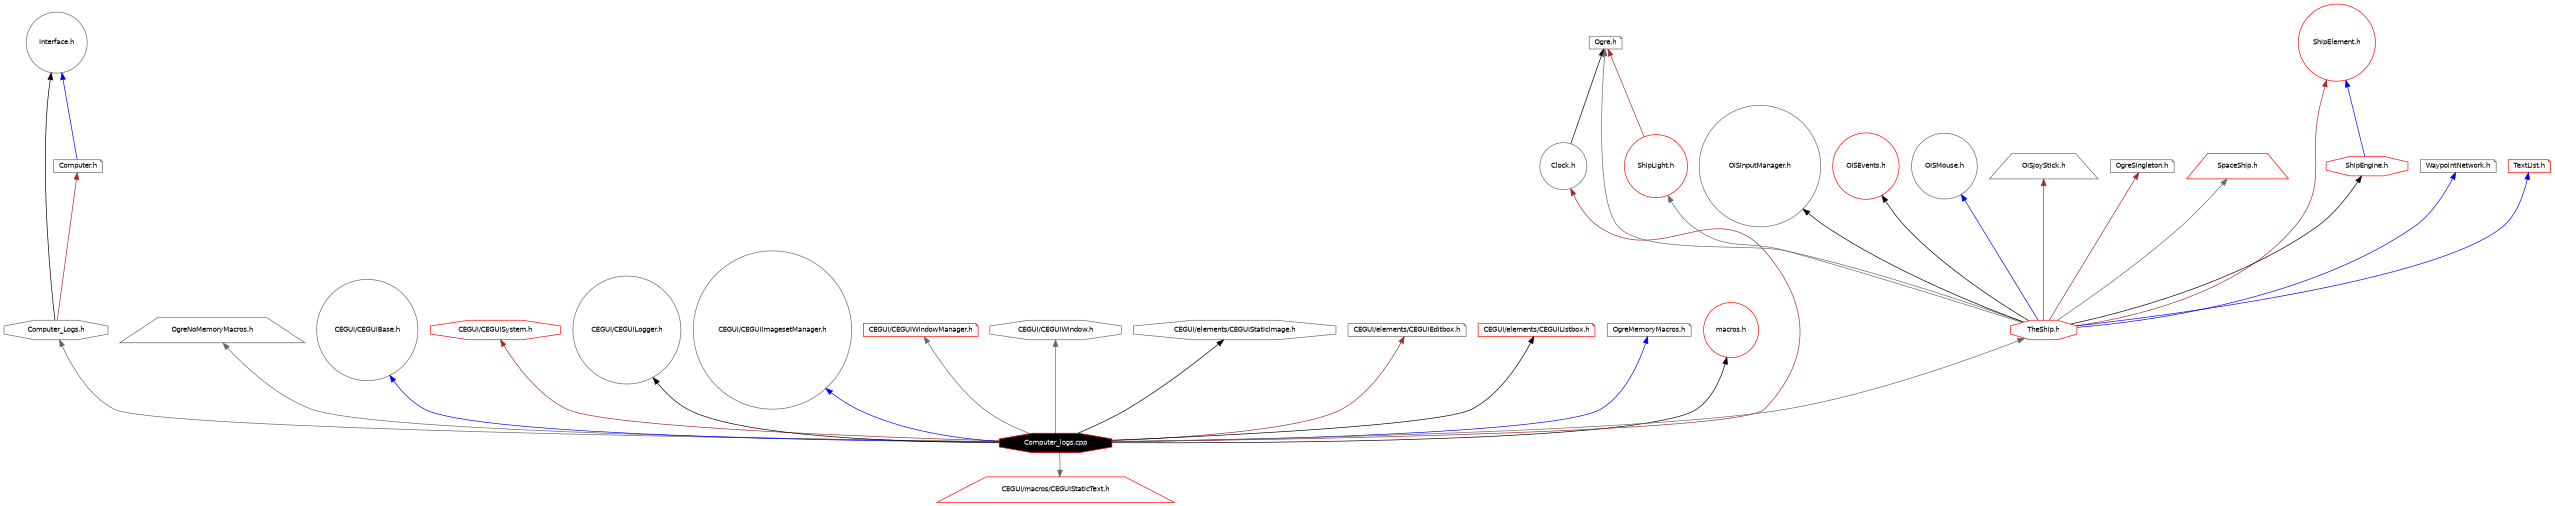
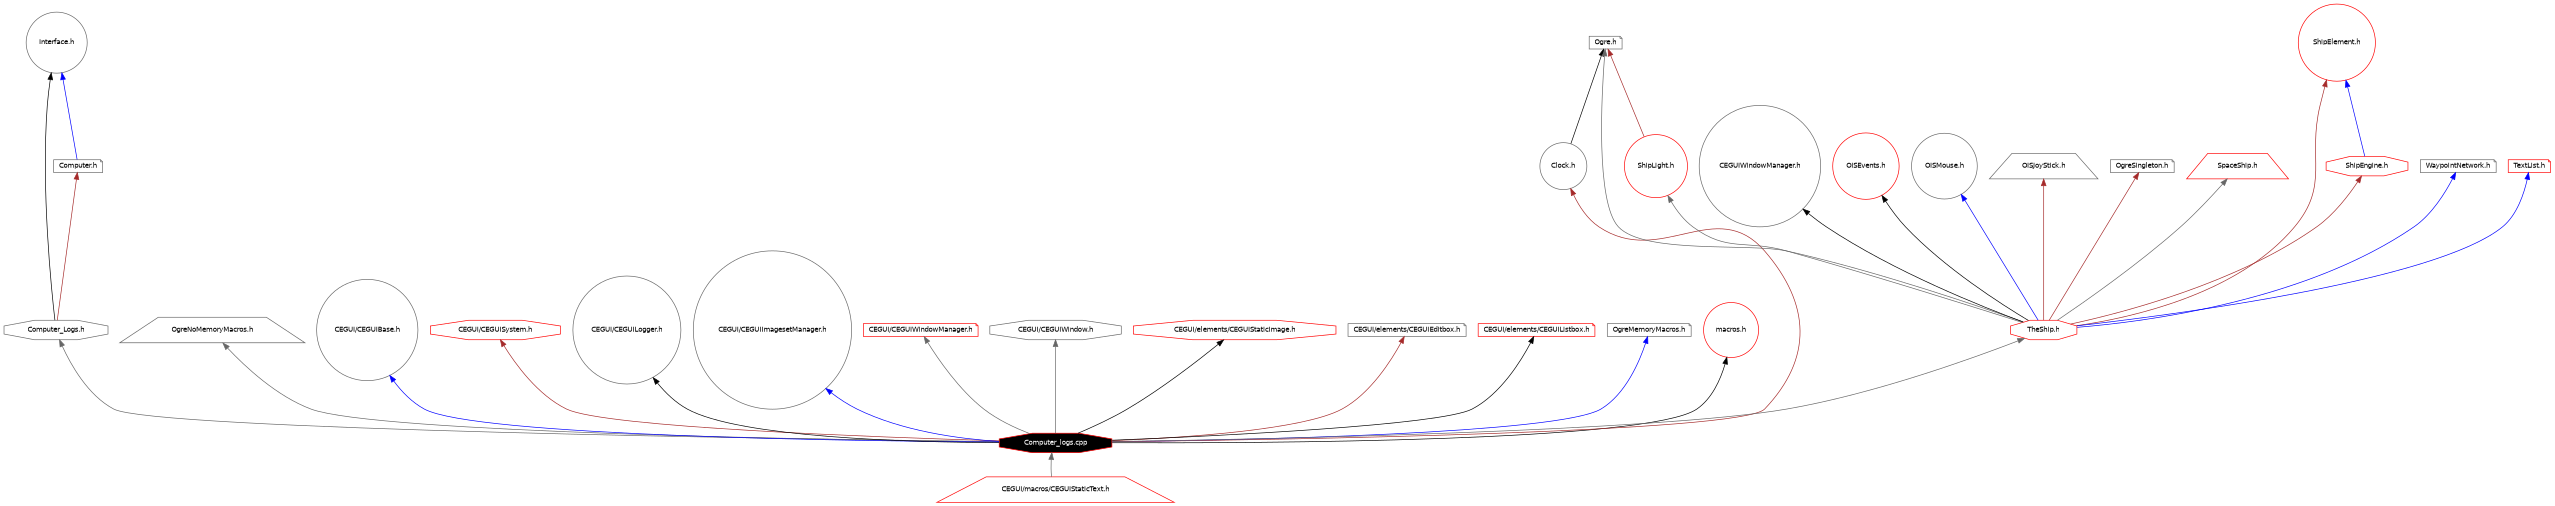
(1760, 166) -> (1760, 166)
(2219, 279) -> (2219, 279)
(1235, 330) -> (1235, 330)
(1060, 461) -> (1051, 468)
